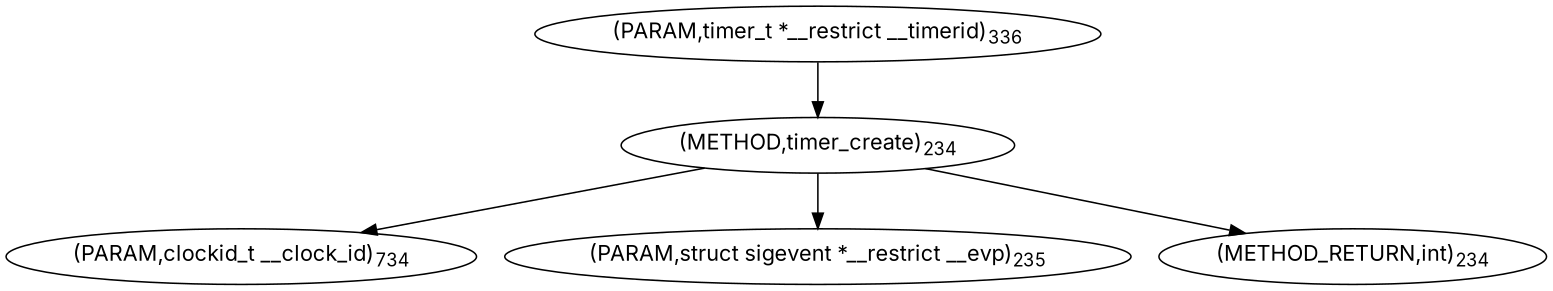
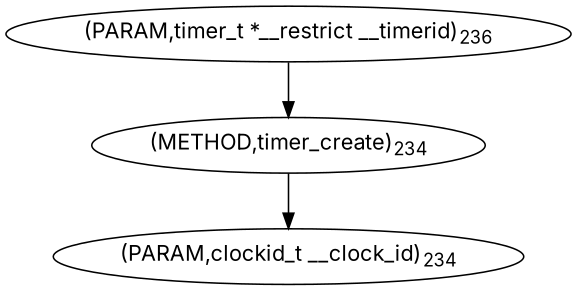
(1006, 32) -> (476, 32)
(393, 254) -> (440, 254)
(818, 257) -> none
(1353, 257) -> none
